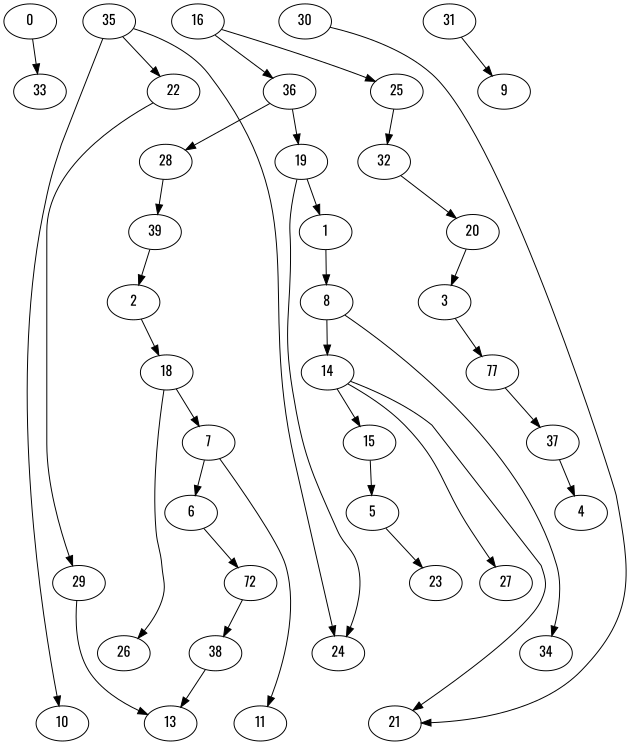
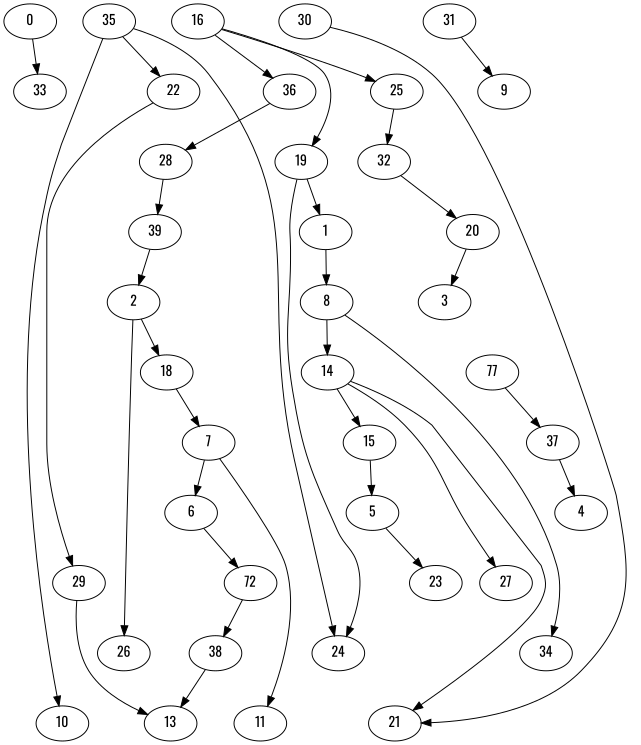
(295, 122) -> (318, 67)
(466, 333) -> none
(155, 513) -> (128, 473)
